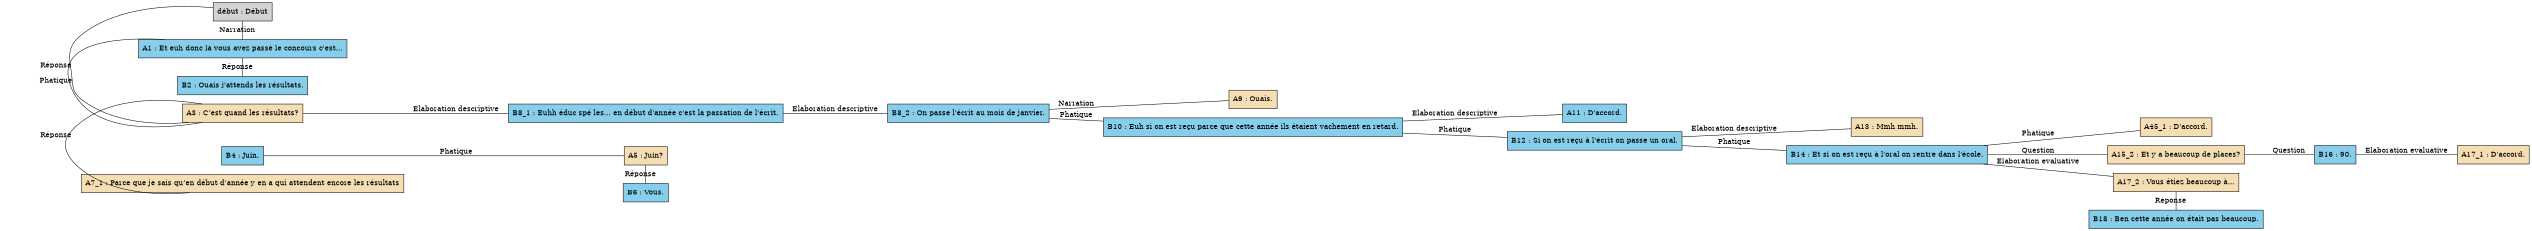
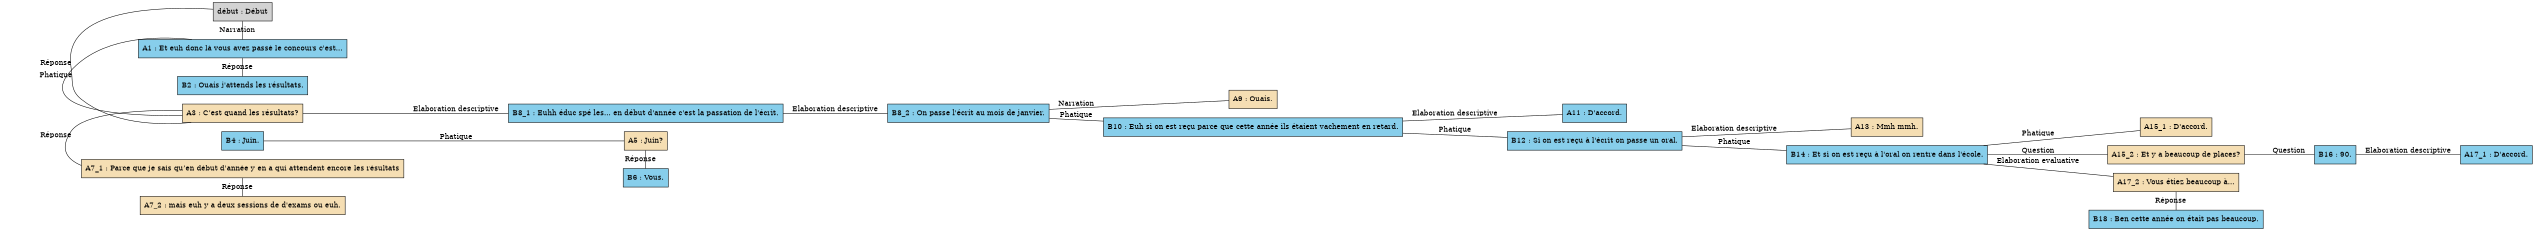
(2176, 127) -> (2176, 127)
(2407, 151) -> (2408, 151)
(2493, 155) -> (2496, 155)
none -> (243, 206)
